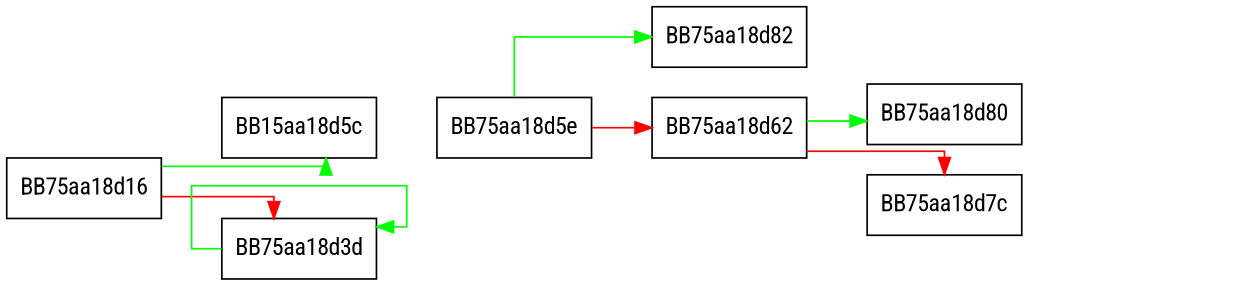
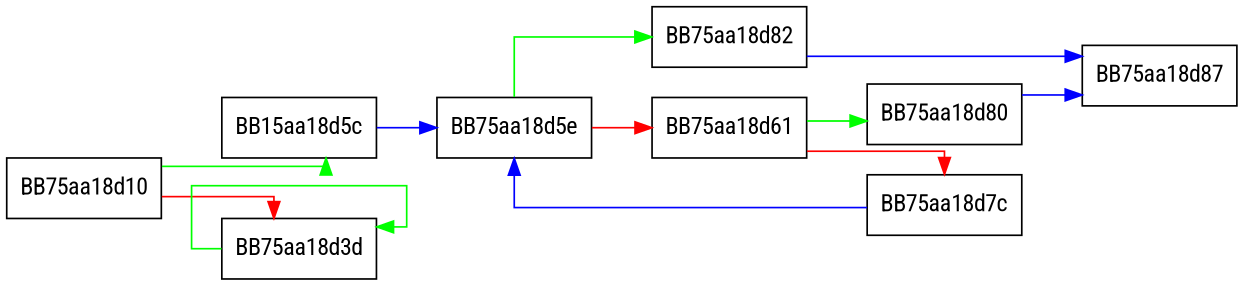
none -> (1160, 76)
none -> (398, 128)
(729, 128) -> (729, 128)
(84, 188) -> (84, 188)
none -> (674, 208)
